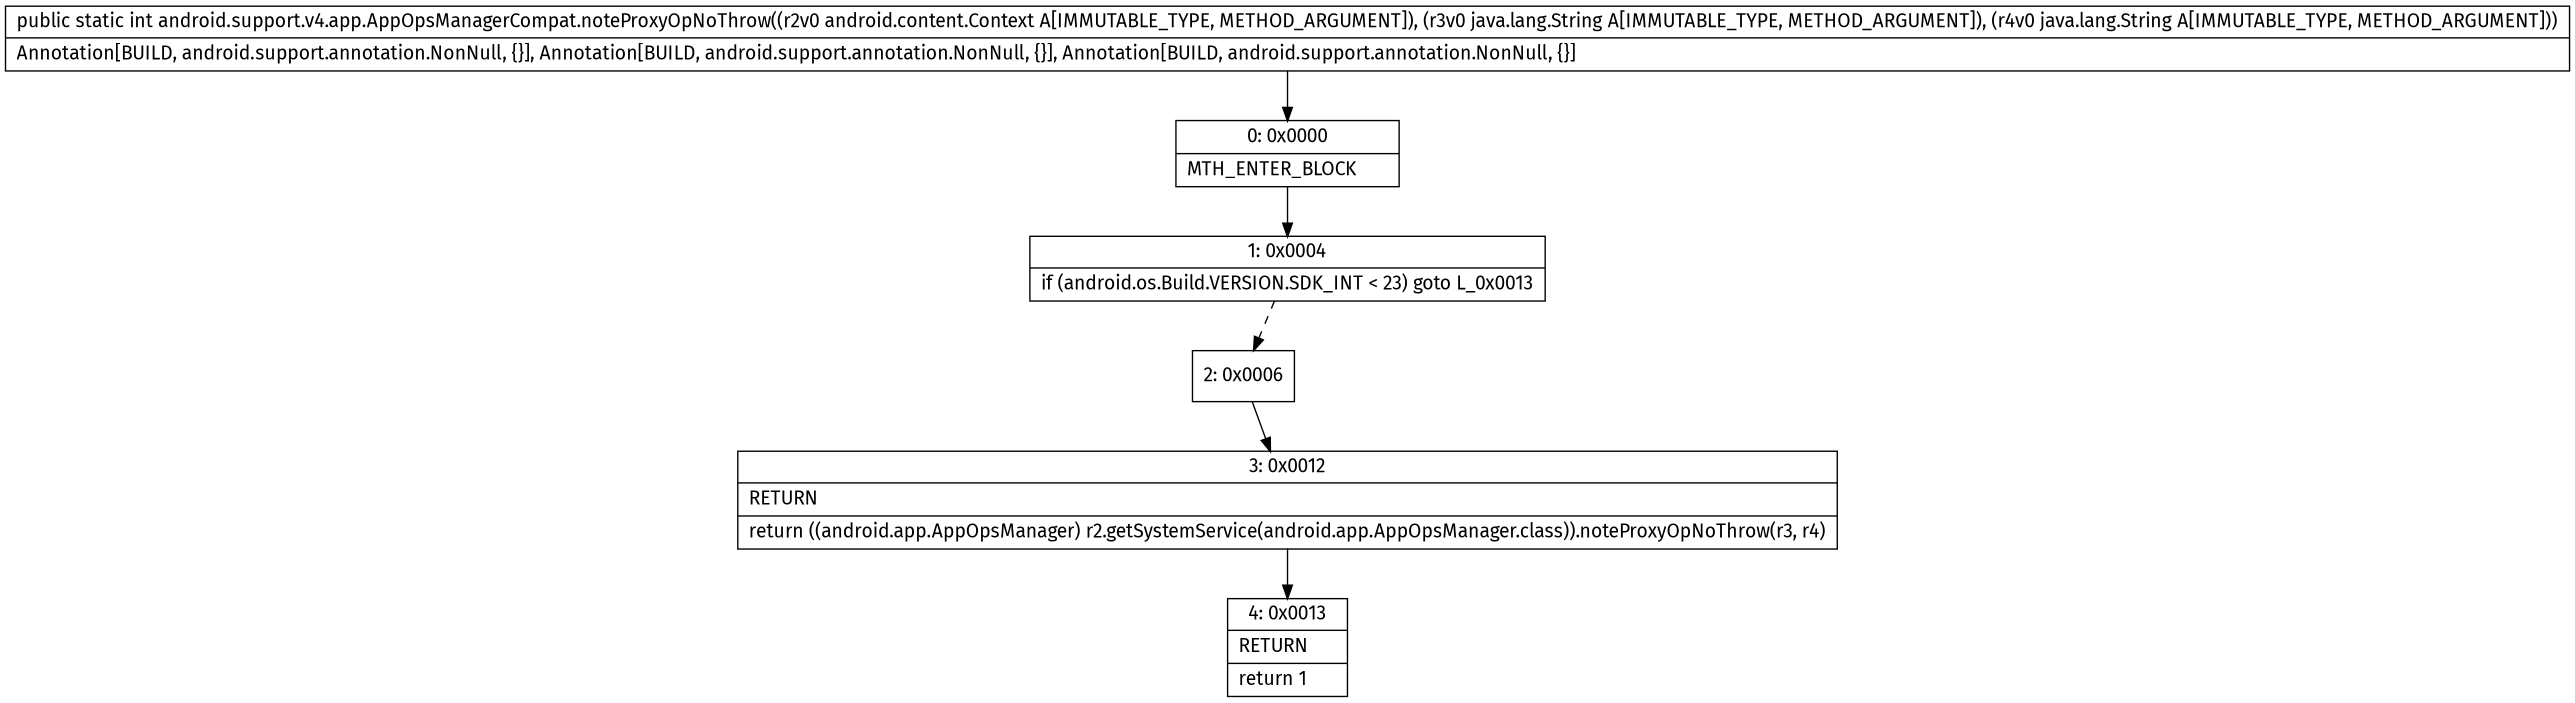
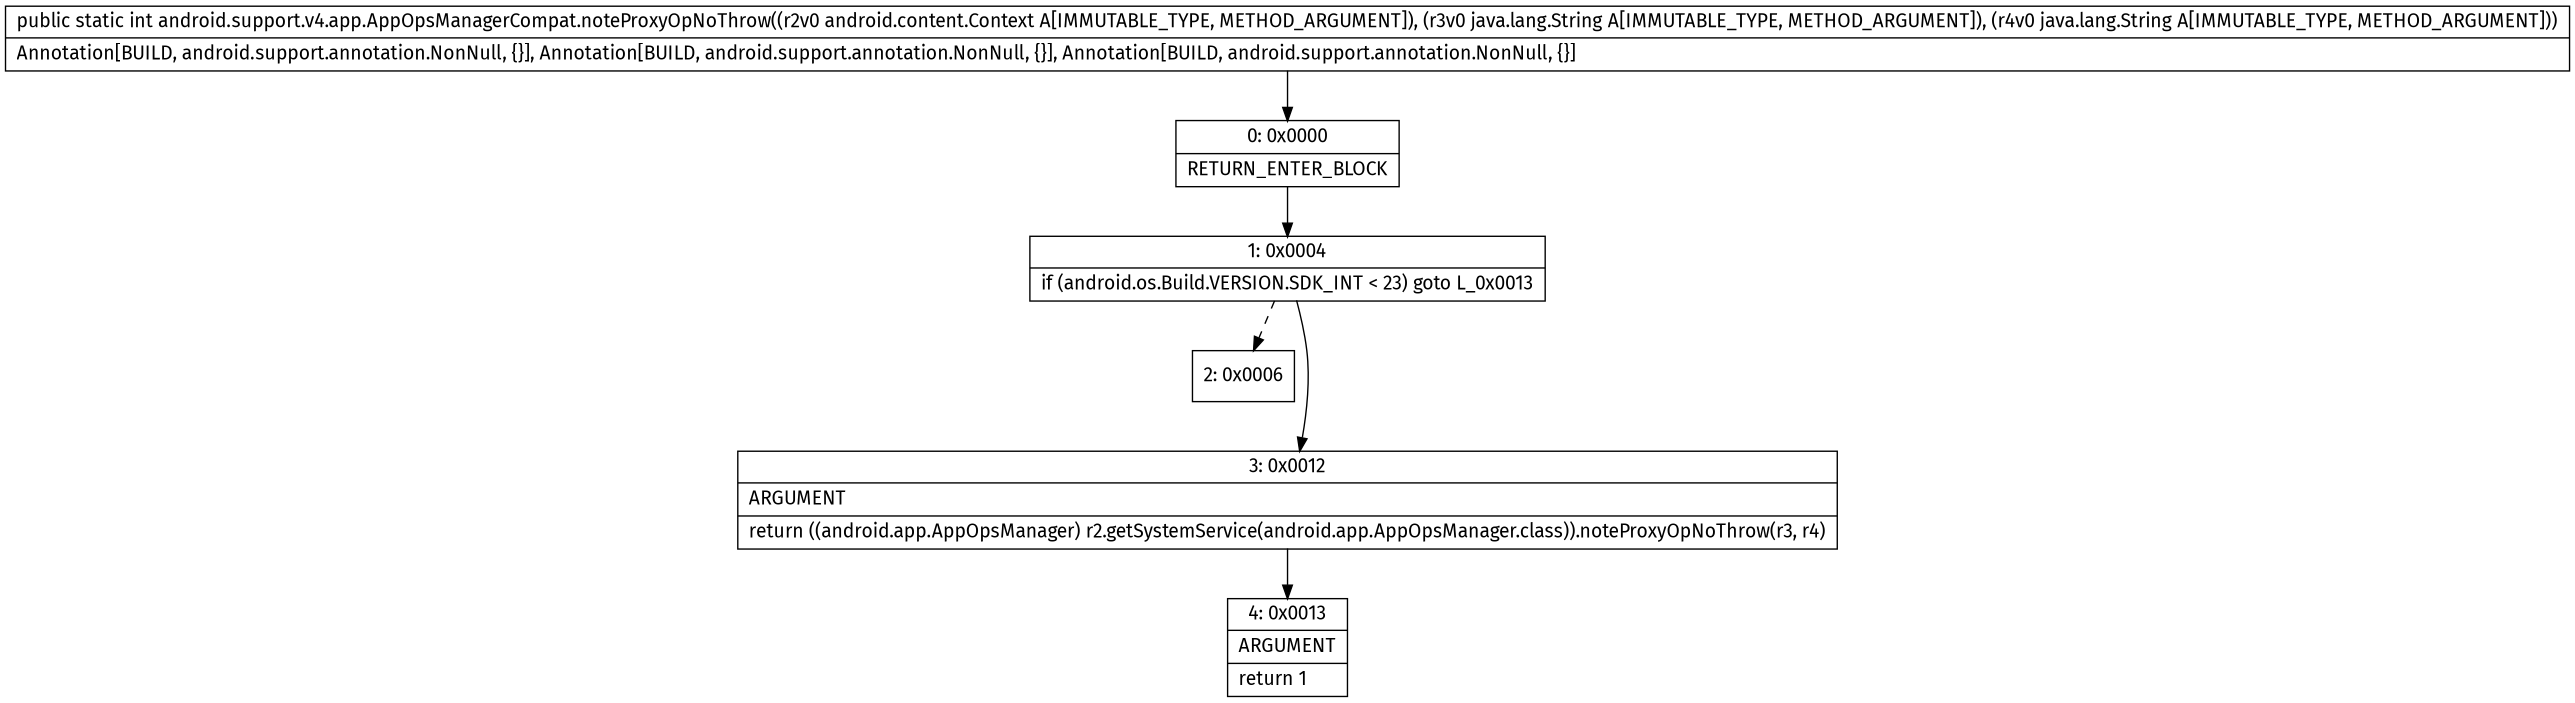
(1272, 169) -> (1288, 169)
(1259, 420) -> (1308, 369)
(784, 499) -> (798, 499)
(1274, 646) -> (1288, 646)
